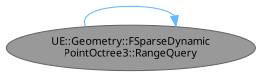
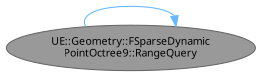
(131, 48) -> (131, 48)
